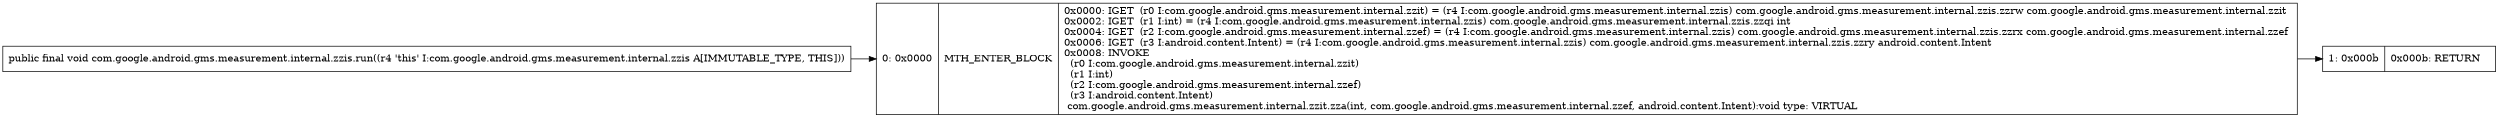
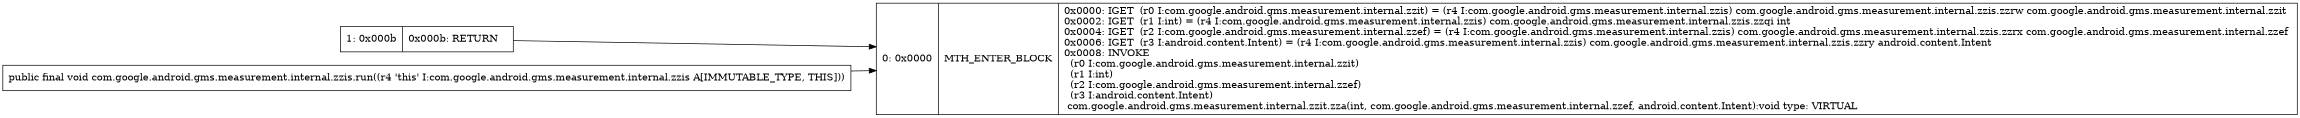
(2306, 59) -> (691, 44)
